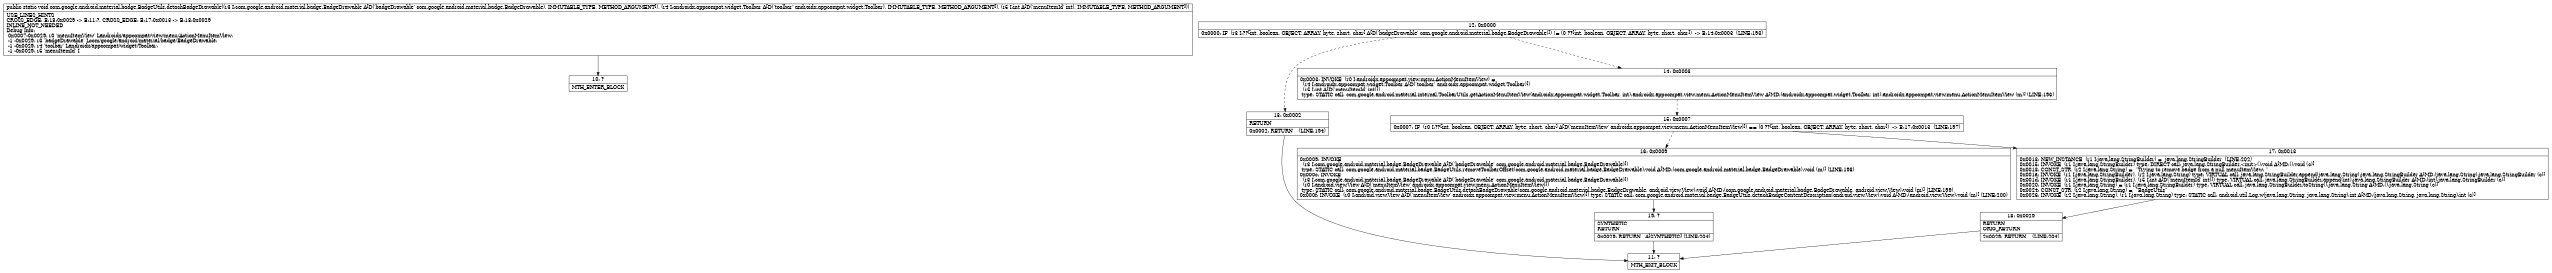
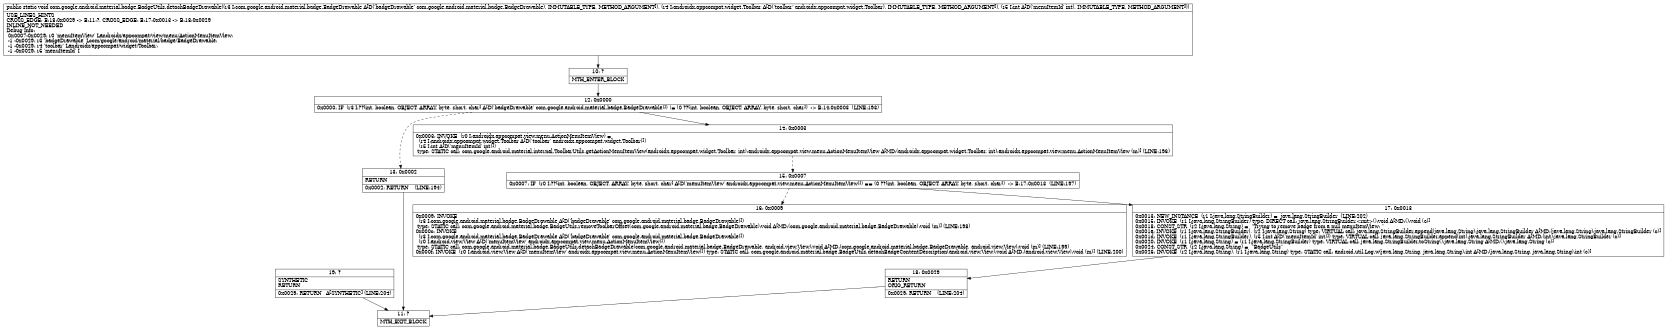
(1564, 52) -> (673, 118)
none -> (598, 88)
(1654, 204) -> none
(2021, 237) -> (926, 294)
